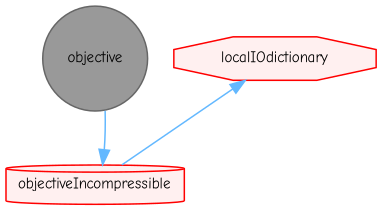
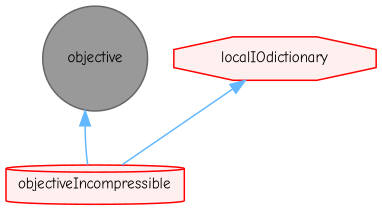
(105, 130) -> (86, 145)
